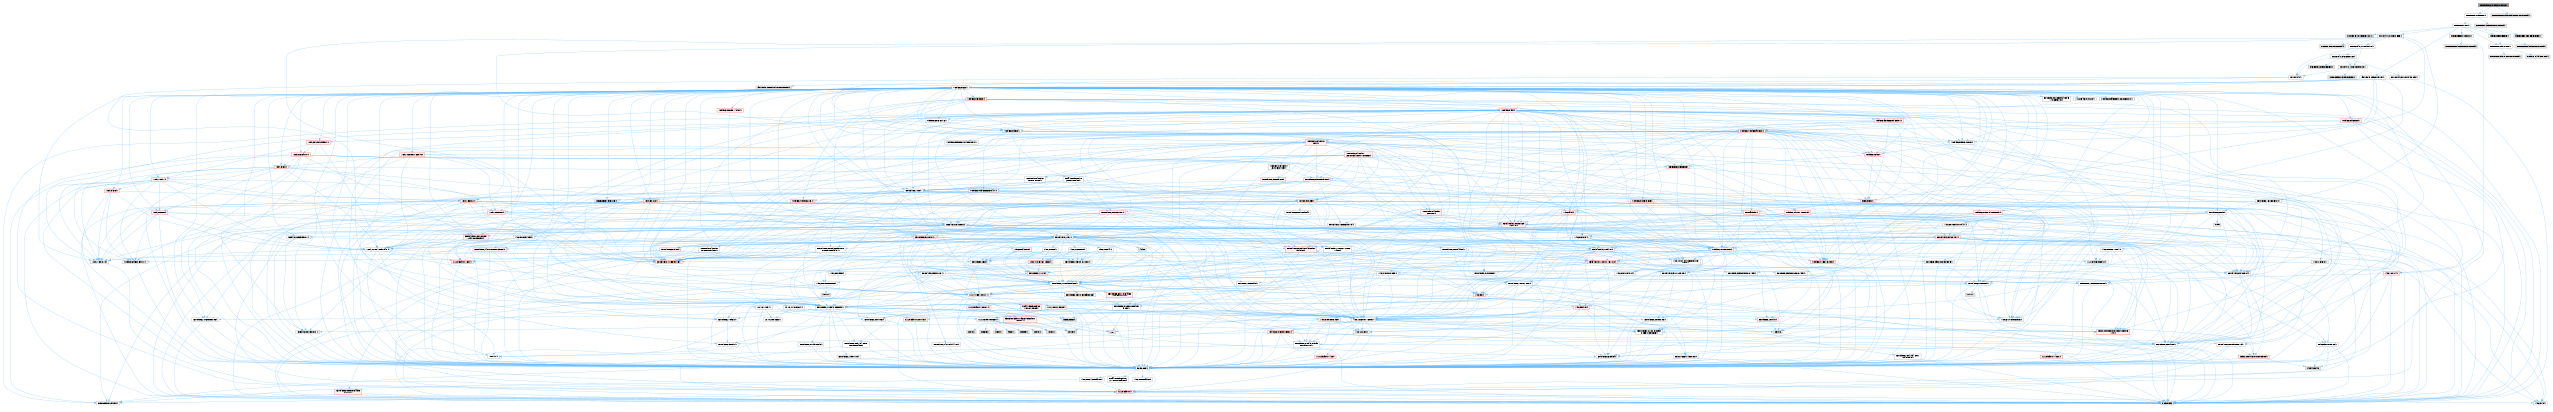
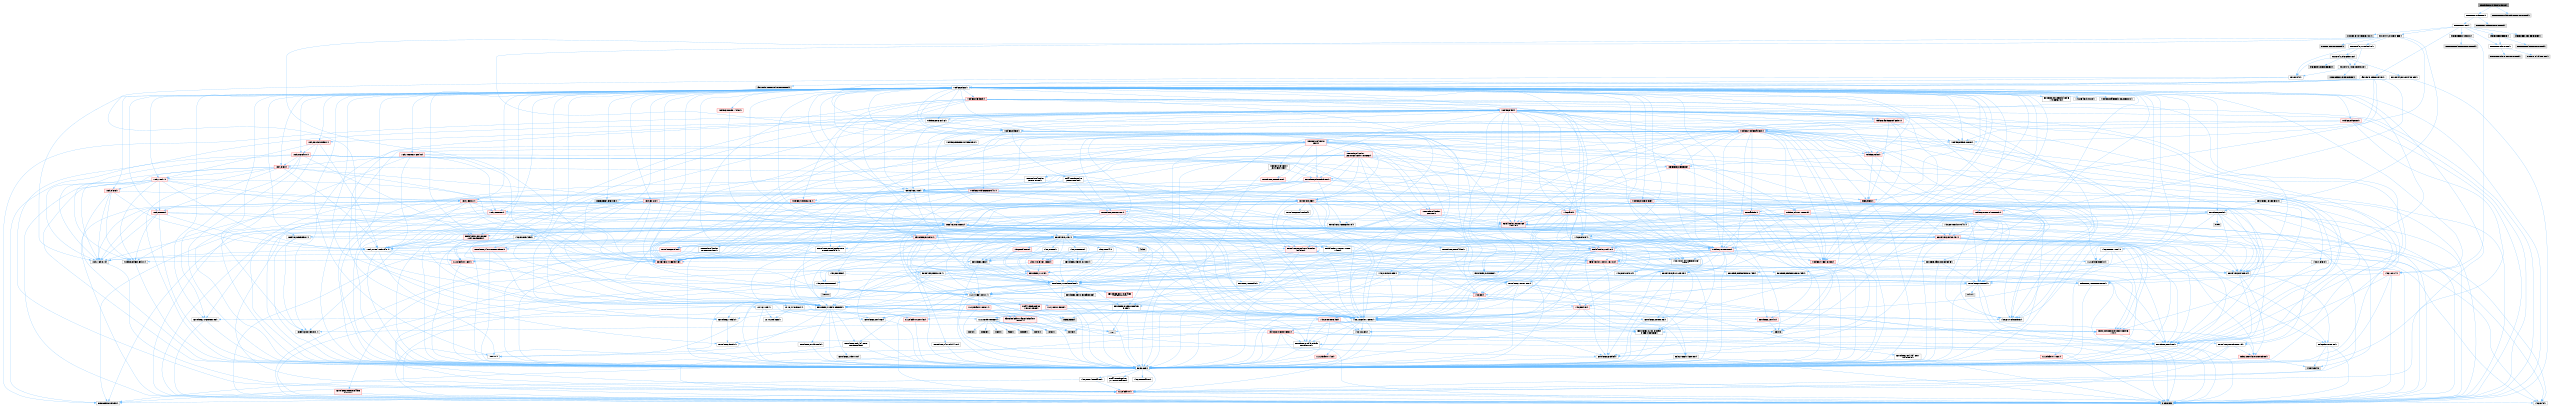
(1799, 230) -> none
(974, 243) -> (1040, 244)
(1748, 333) -> (1476, 275)
